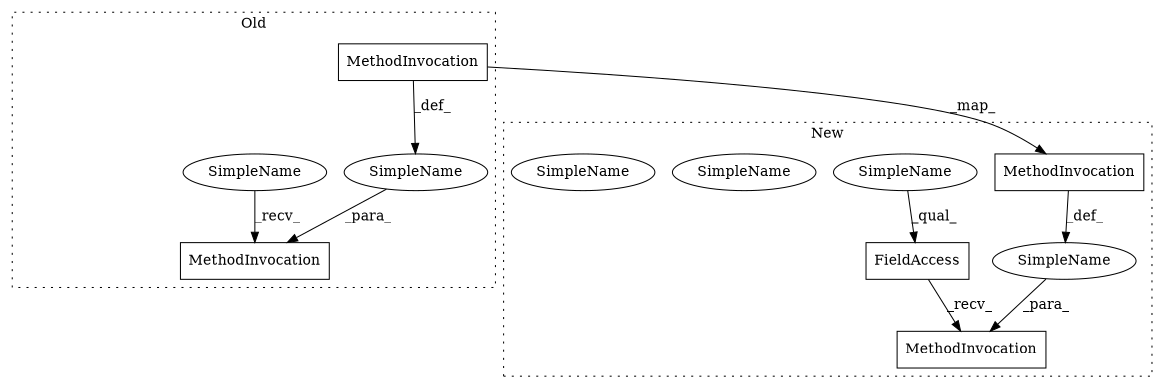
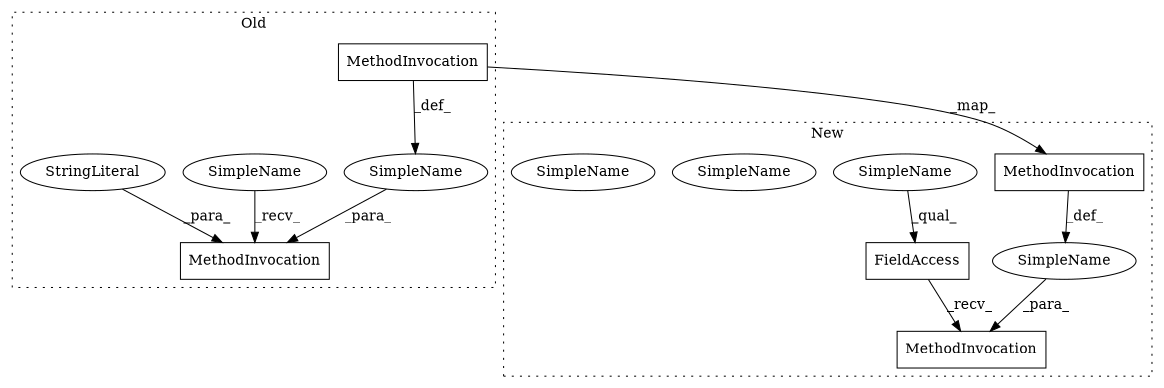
none -> (93, 172)
